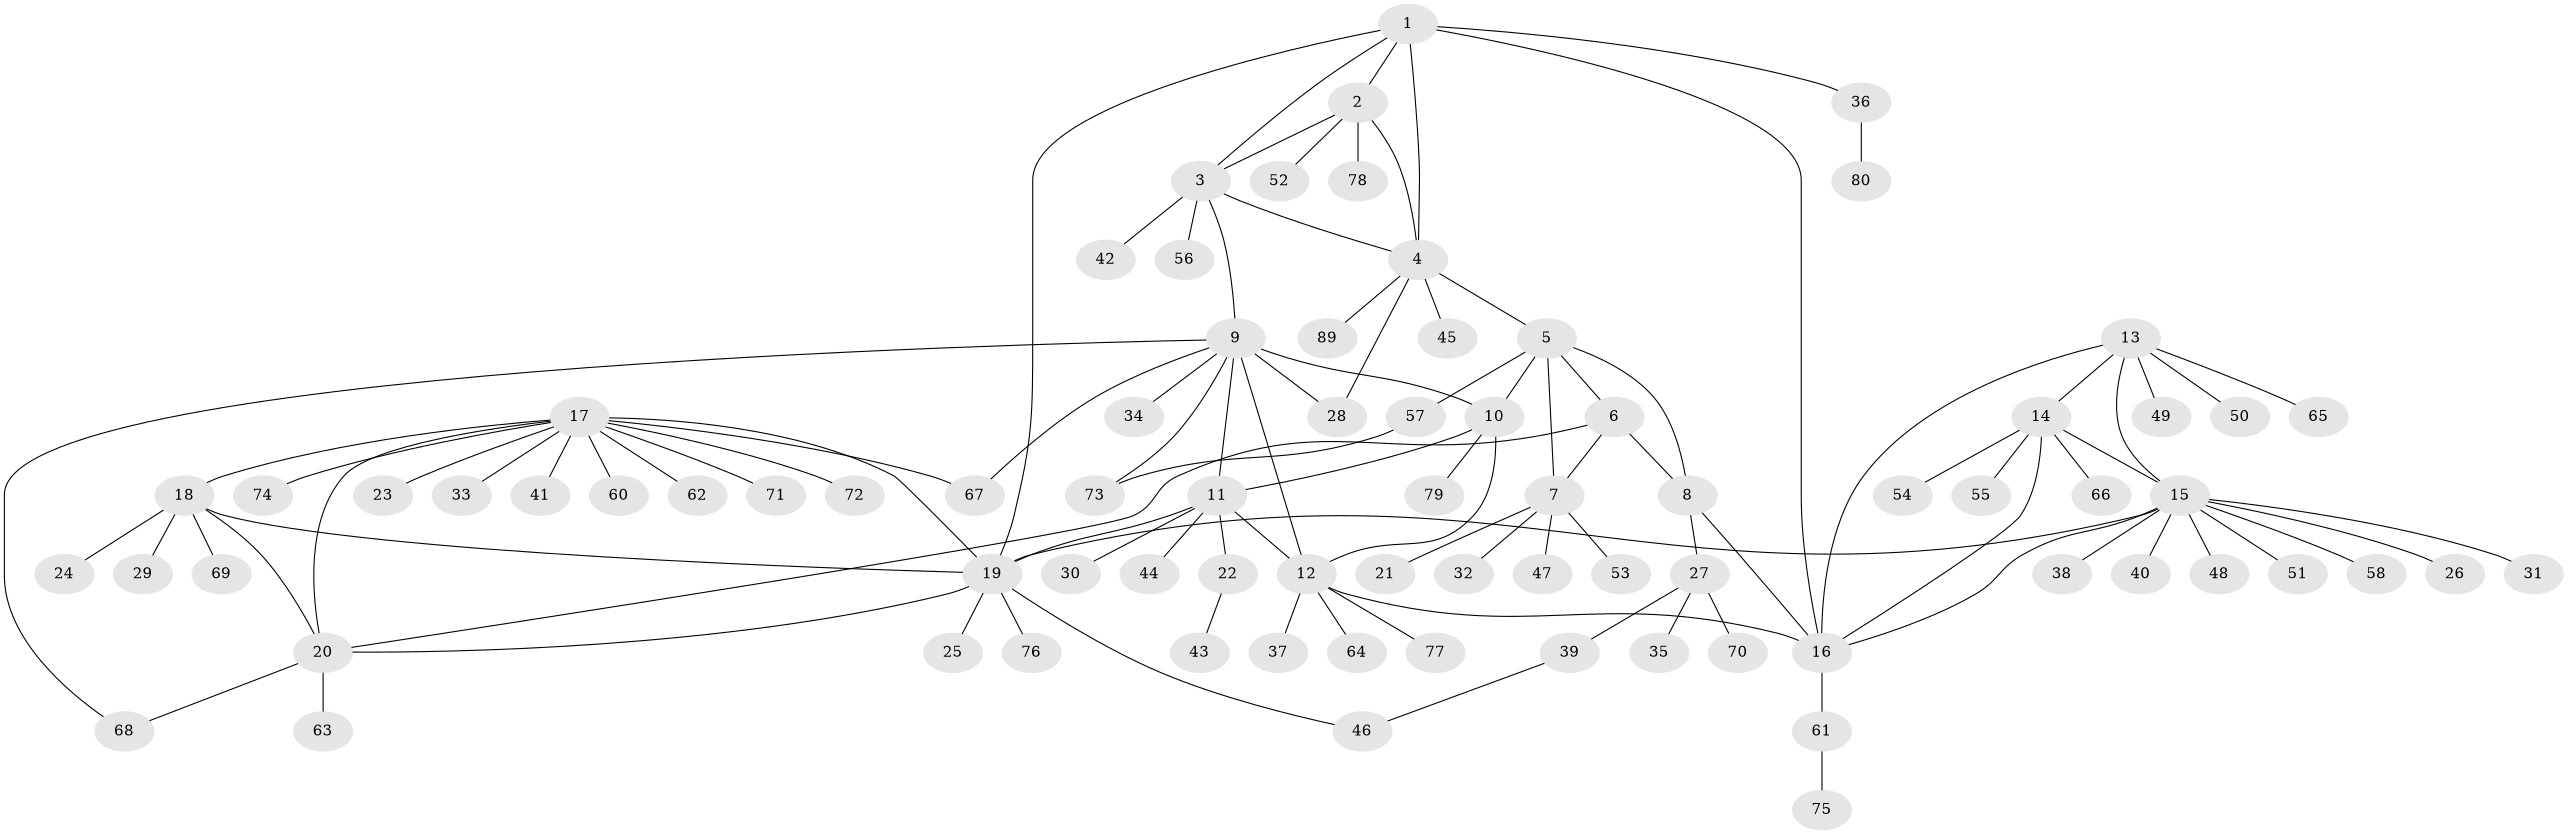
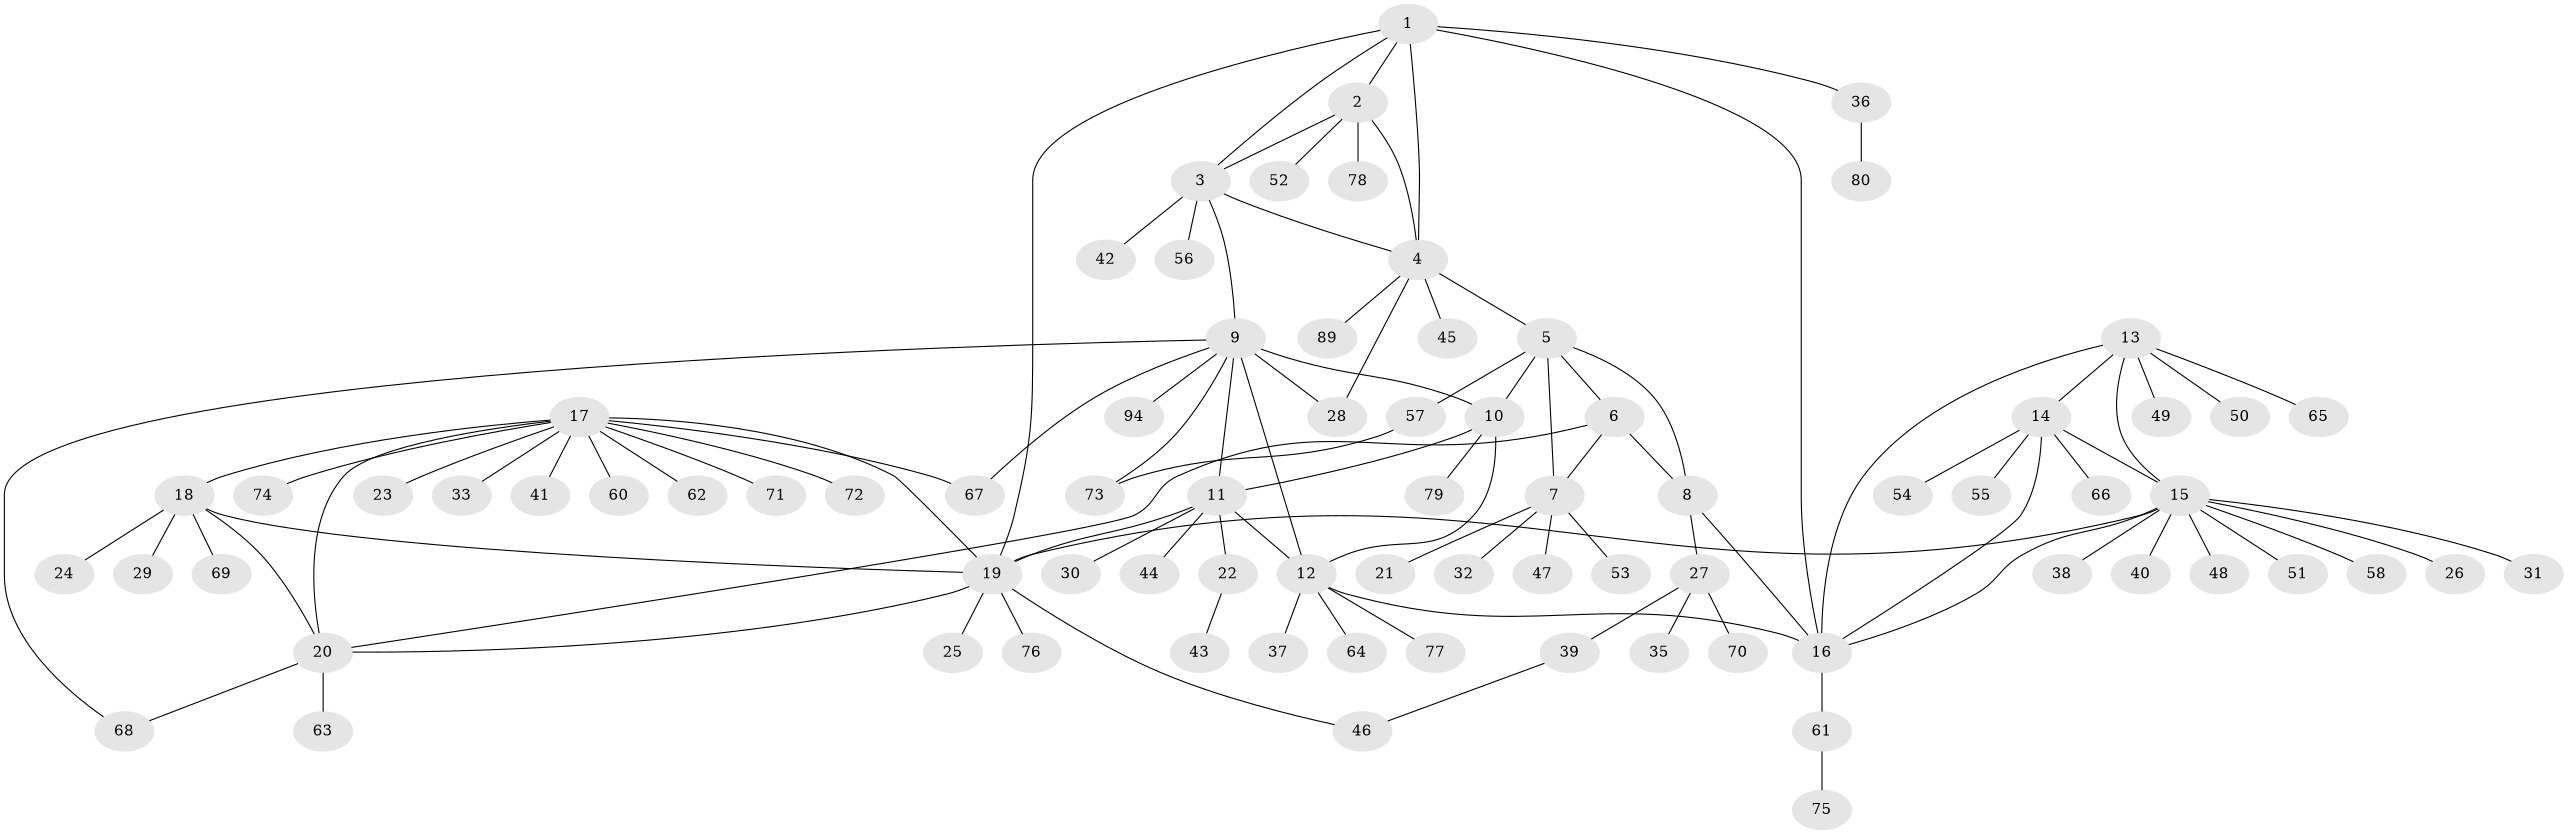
(1134, 417) -> (1134, 417)
